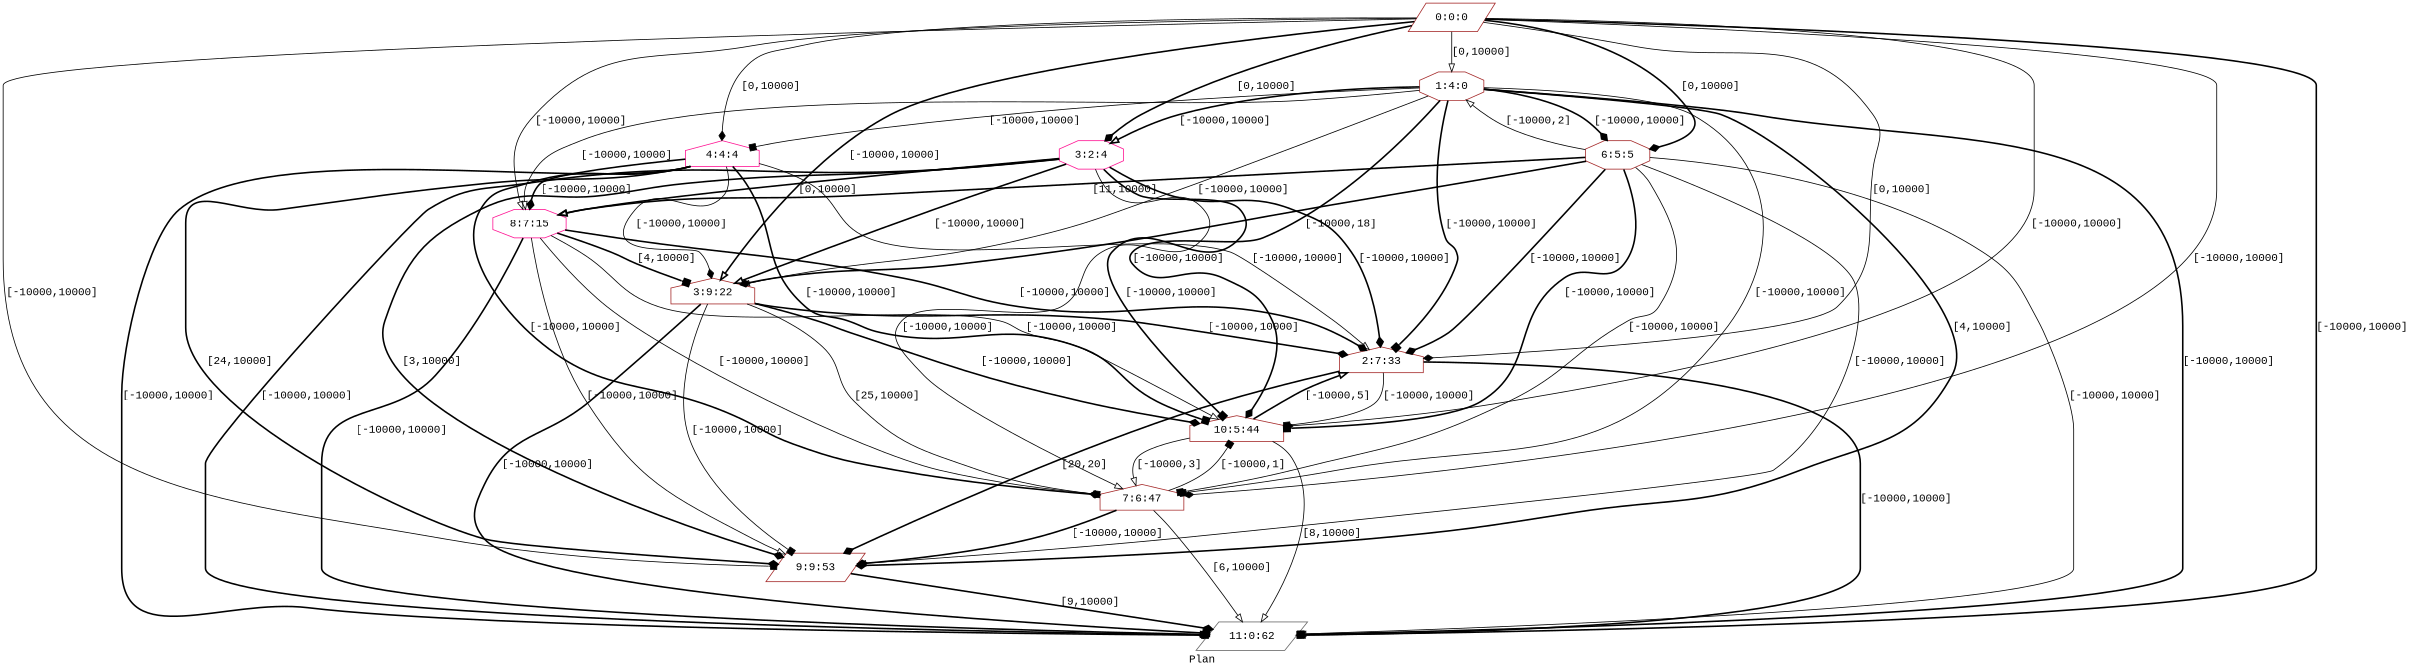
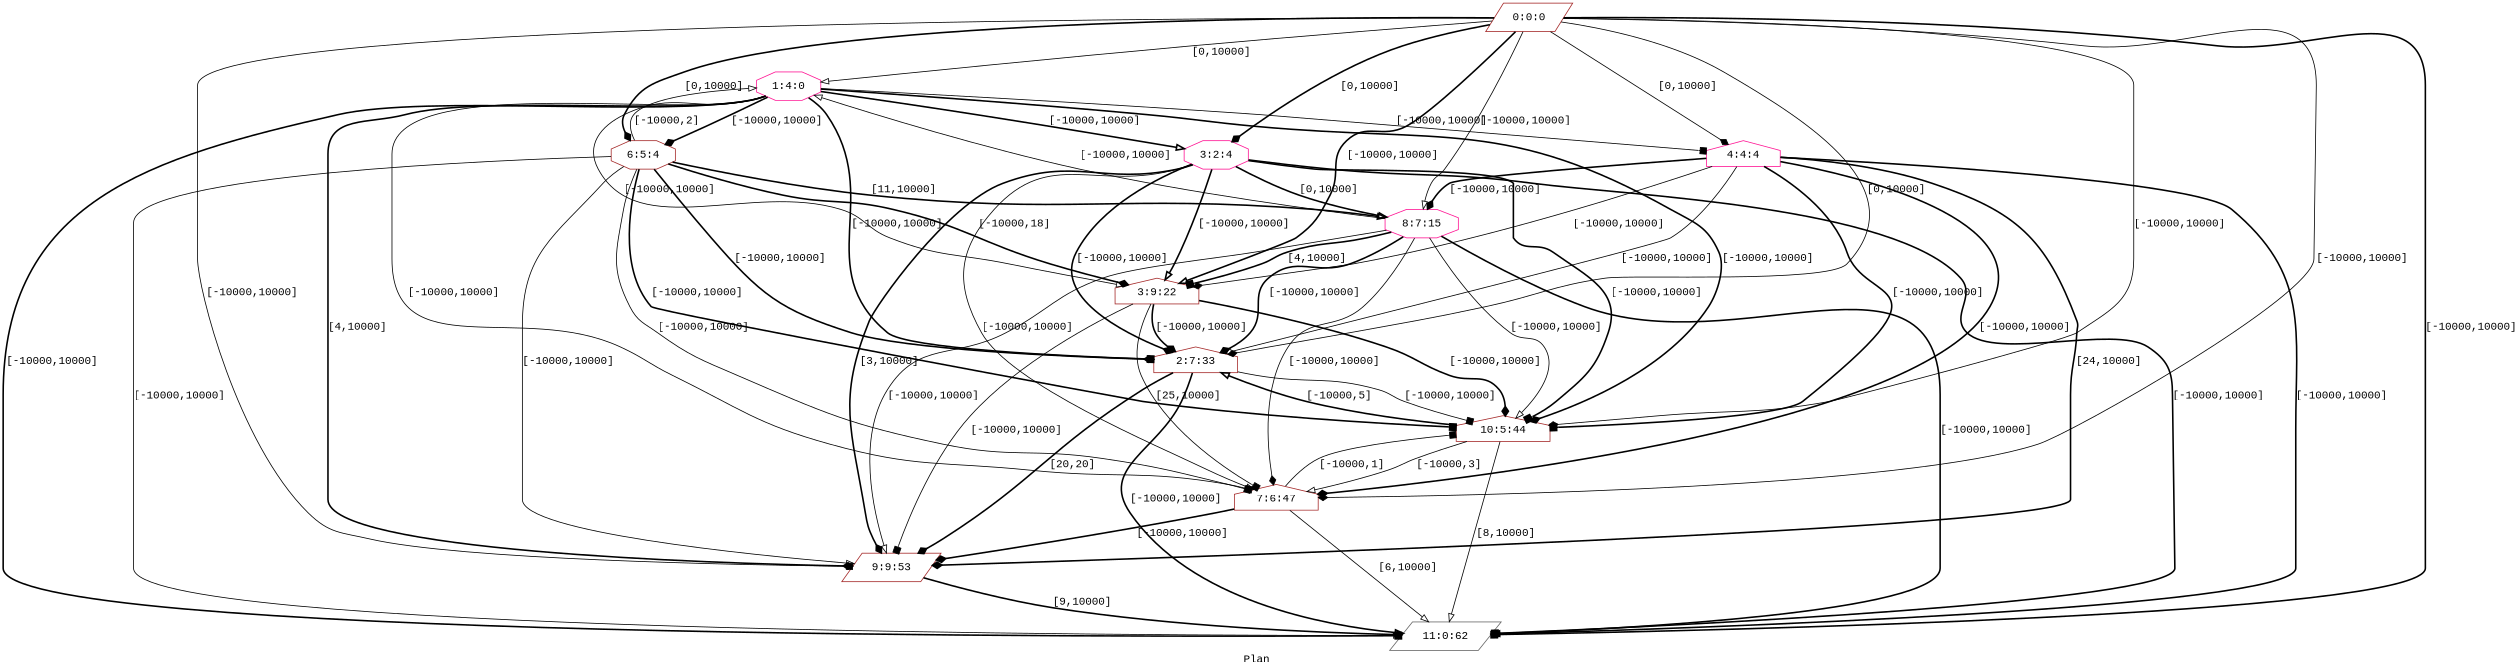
(1452, 86) -> (789, 86)
(954, 102) -> (1143, 182)
(1618, 155) -> (643, 155)
(669, 587) -> none
